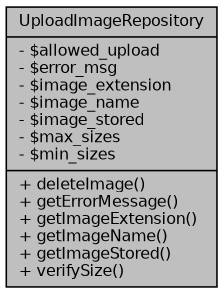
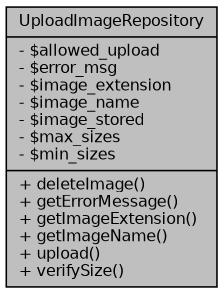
(95, 254) -> (60, 254)
